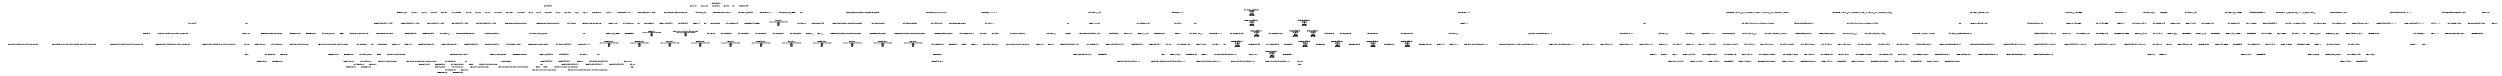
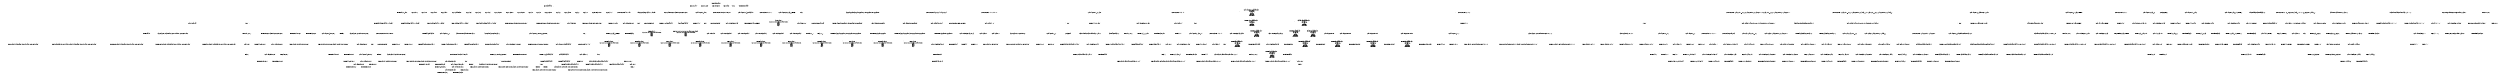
(411, 34) -> none
